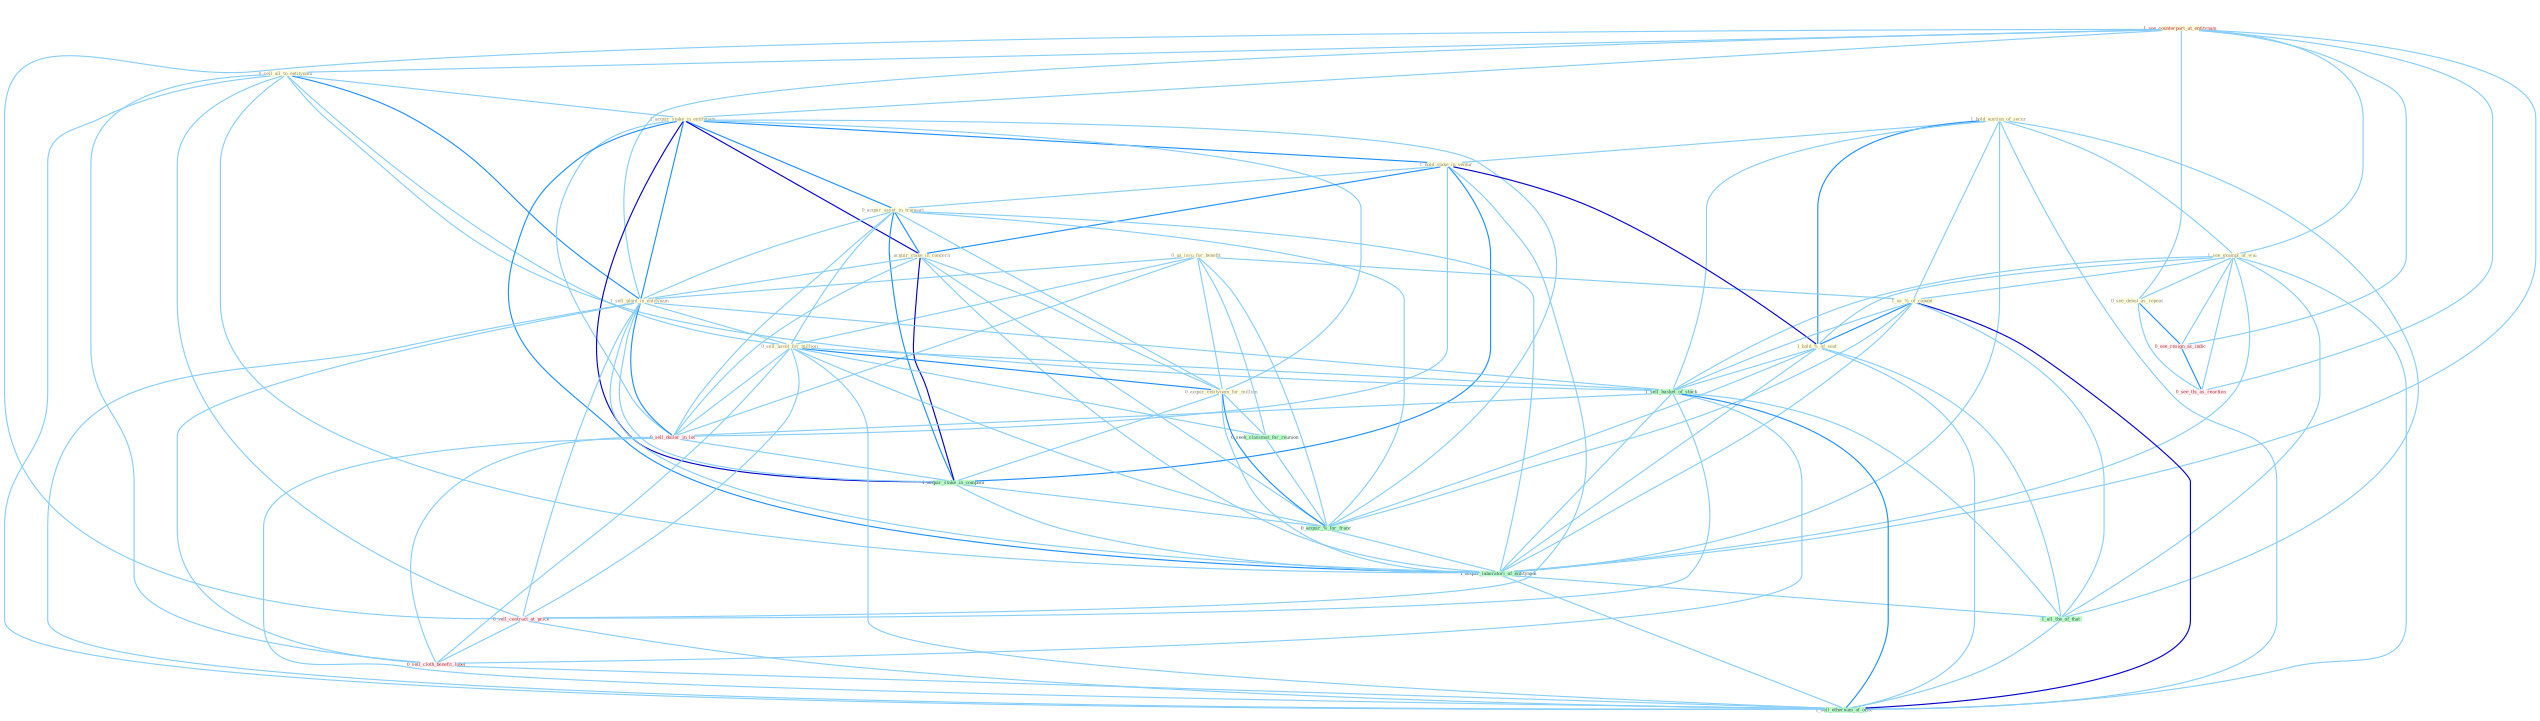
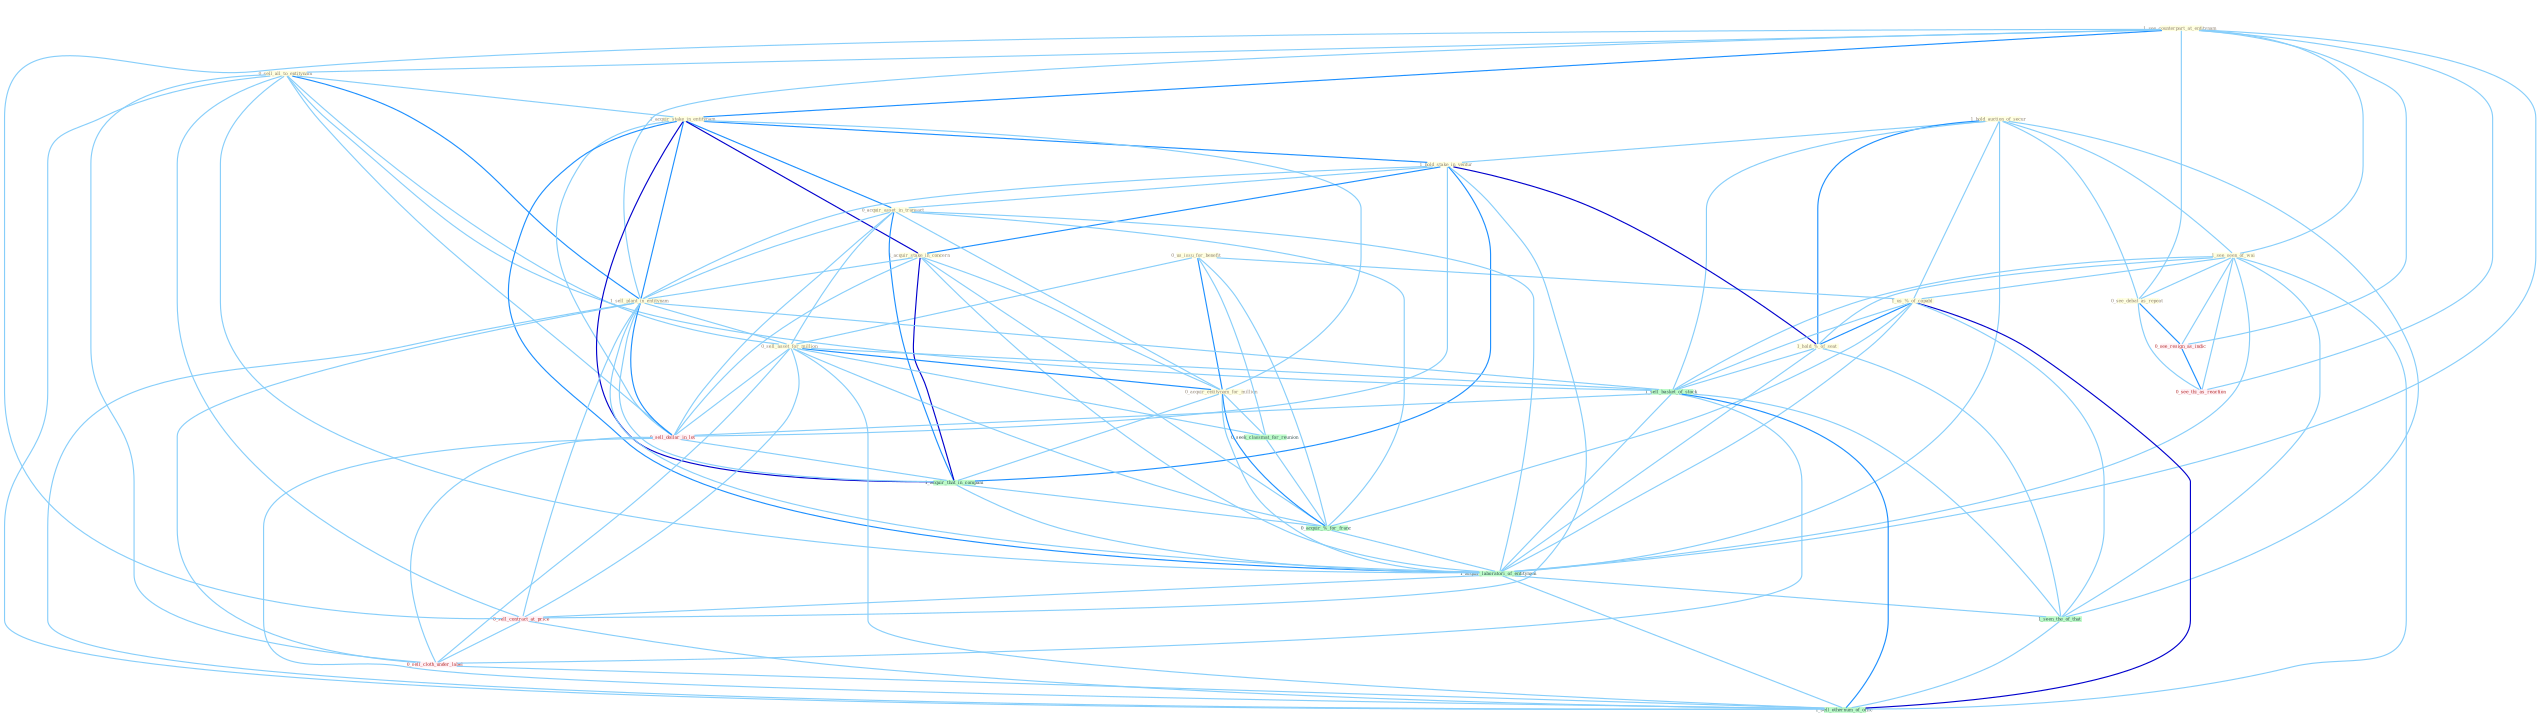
(2181, 28) -> (2181, 28)
(1433, 74) -> (1433, 74)
(1339, 137) -> none
(907, 233) -> none
(2234, 256) -> (2234, 256)
(906, 279) -> (1025, 188)
(1210, 324) -> (1210, 324)
(936, 346) -> (469, 267)
(1574, 441) -> none
(954, 483) -> (954, 483)
(2277, 509) -> (2091, 193)
(1975, 537) -> none
(1281, 610) -> (1011, 596)
(2061, 619) -> (2061, 619)
(436, 665) -> (436, 665)
